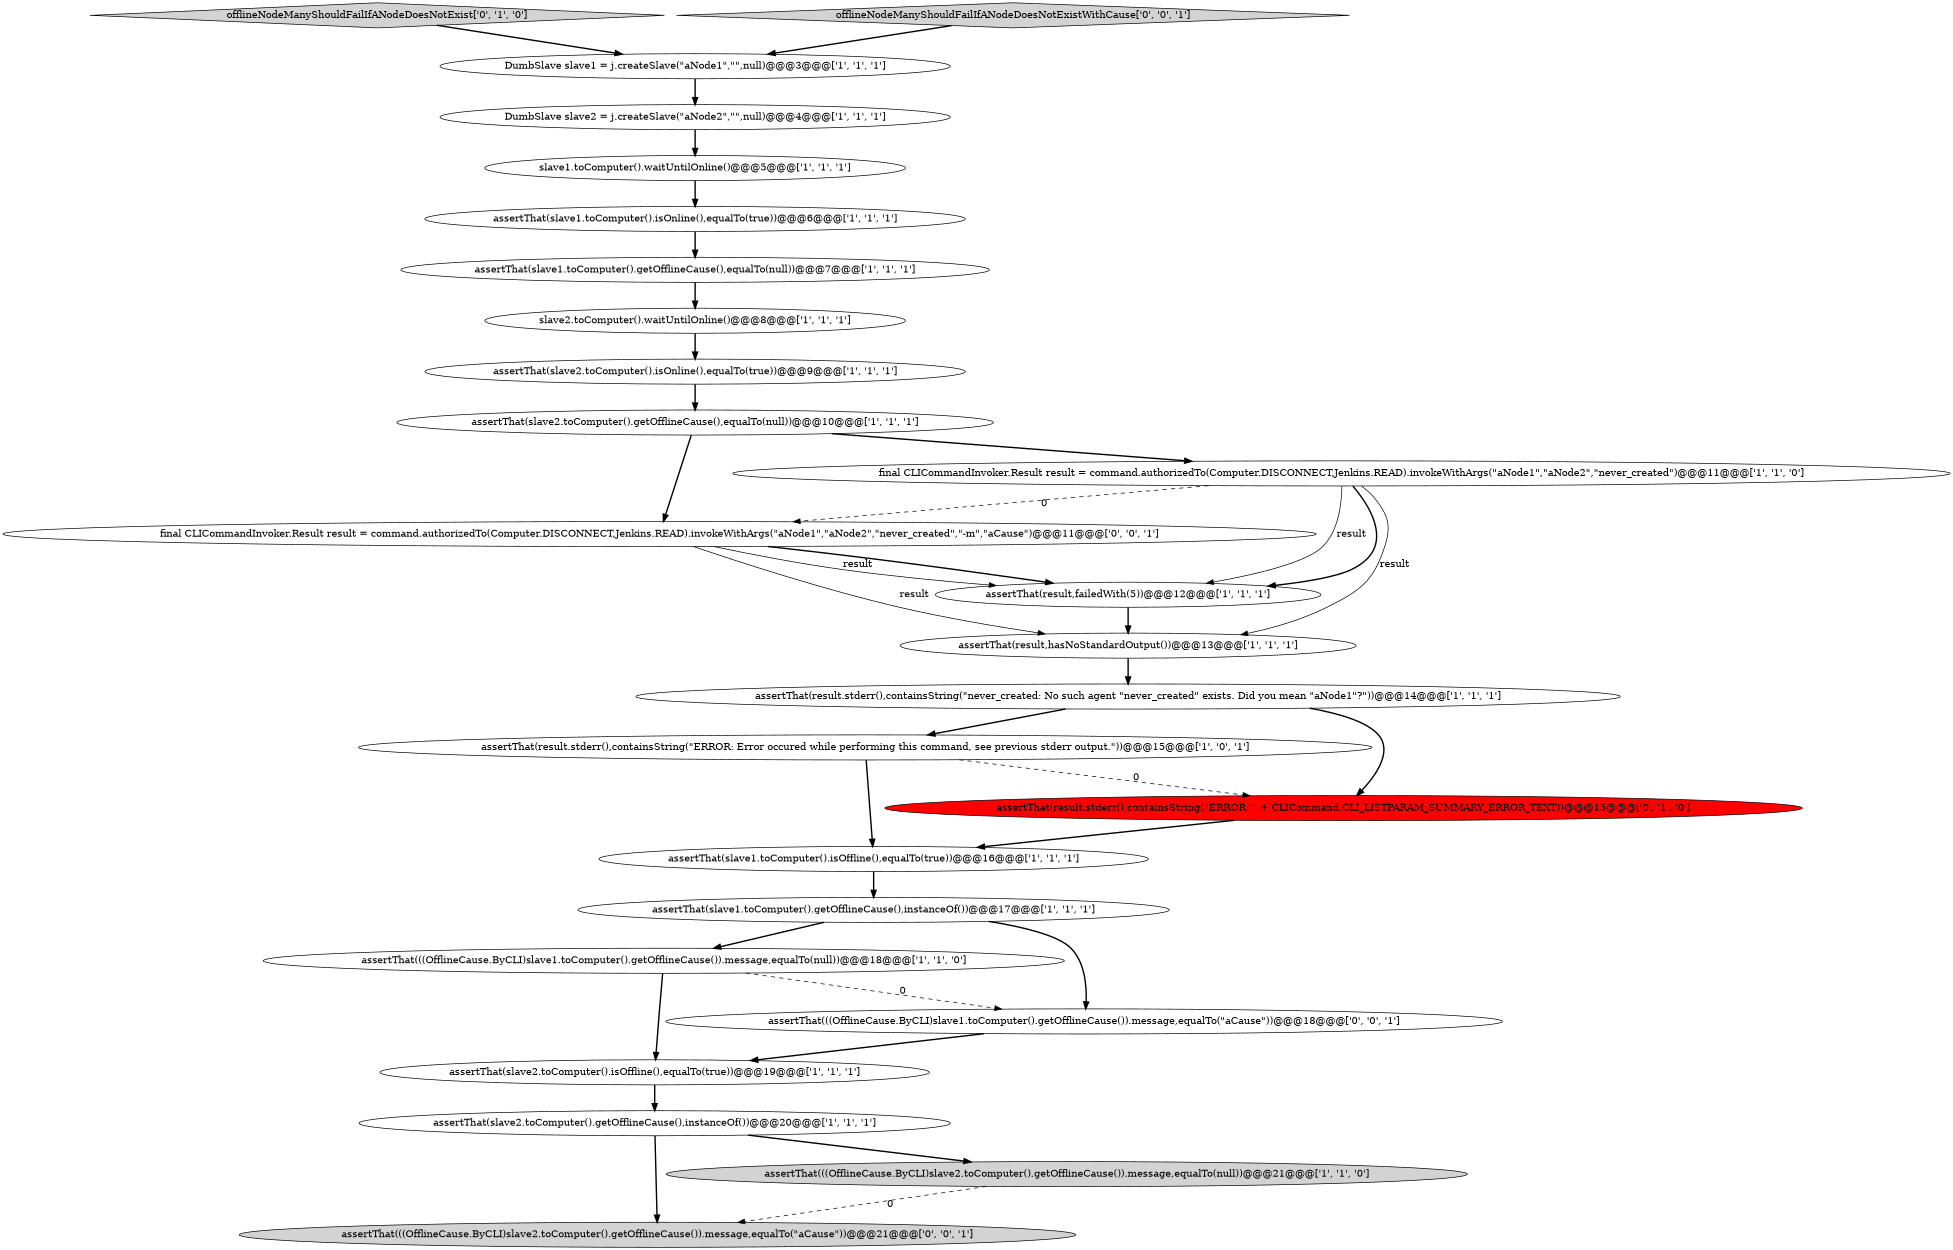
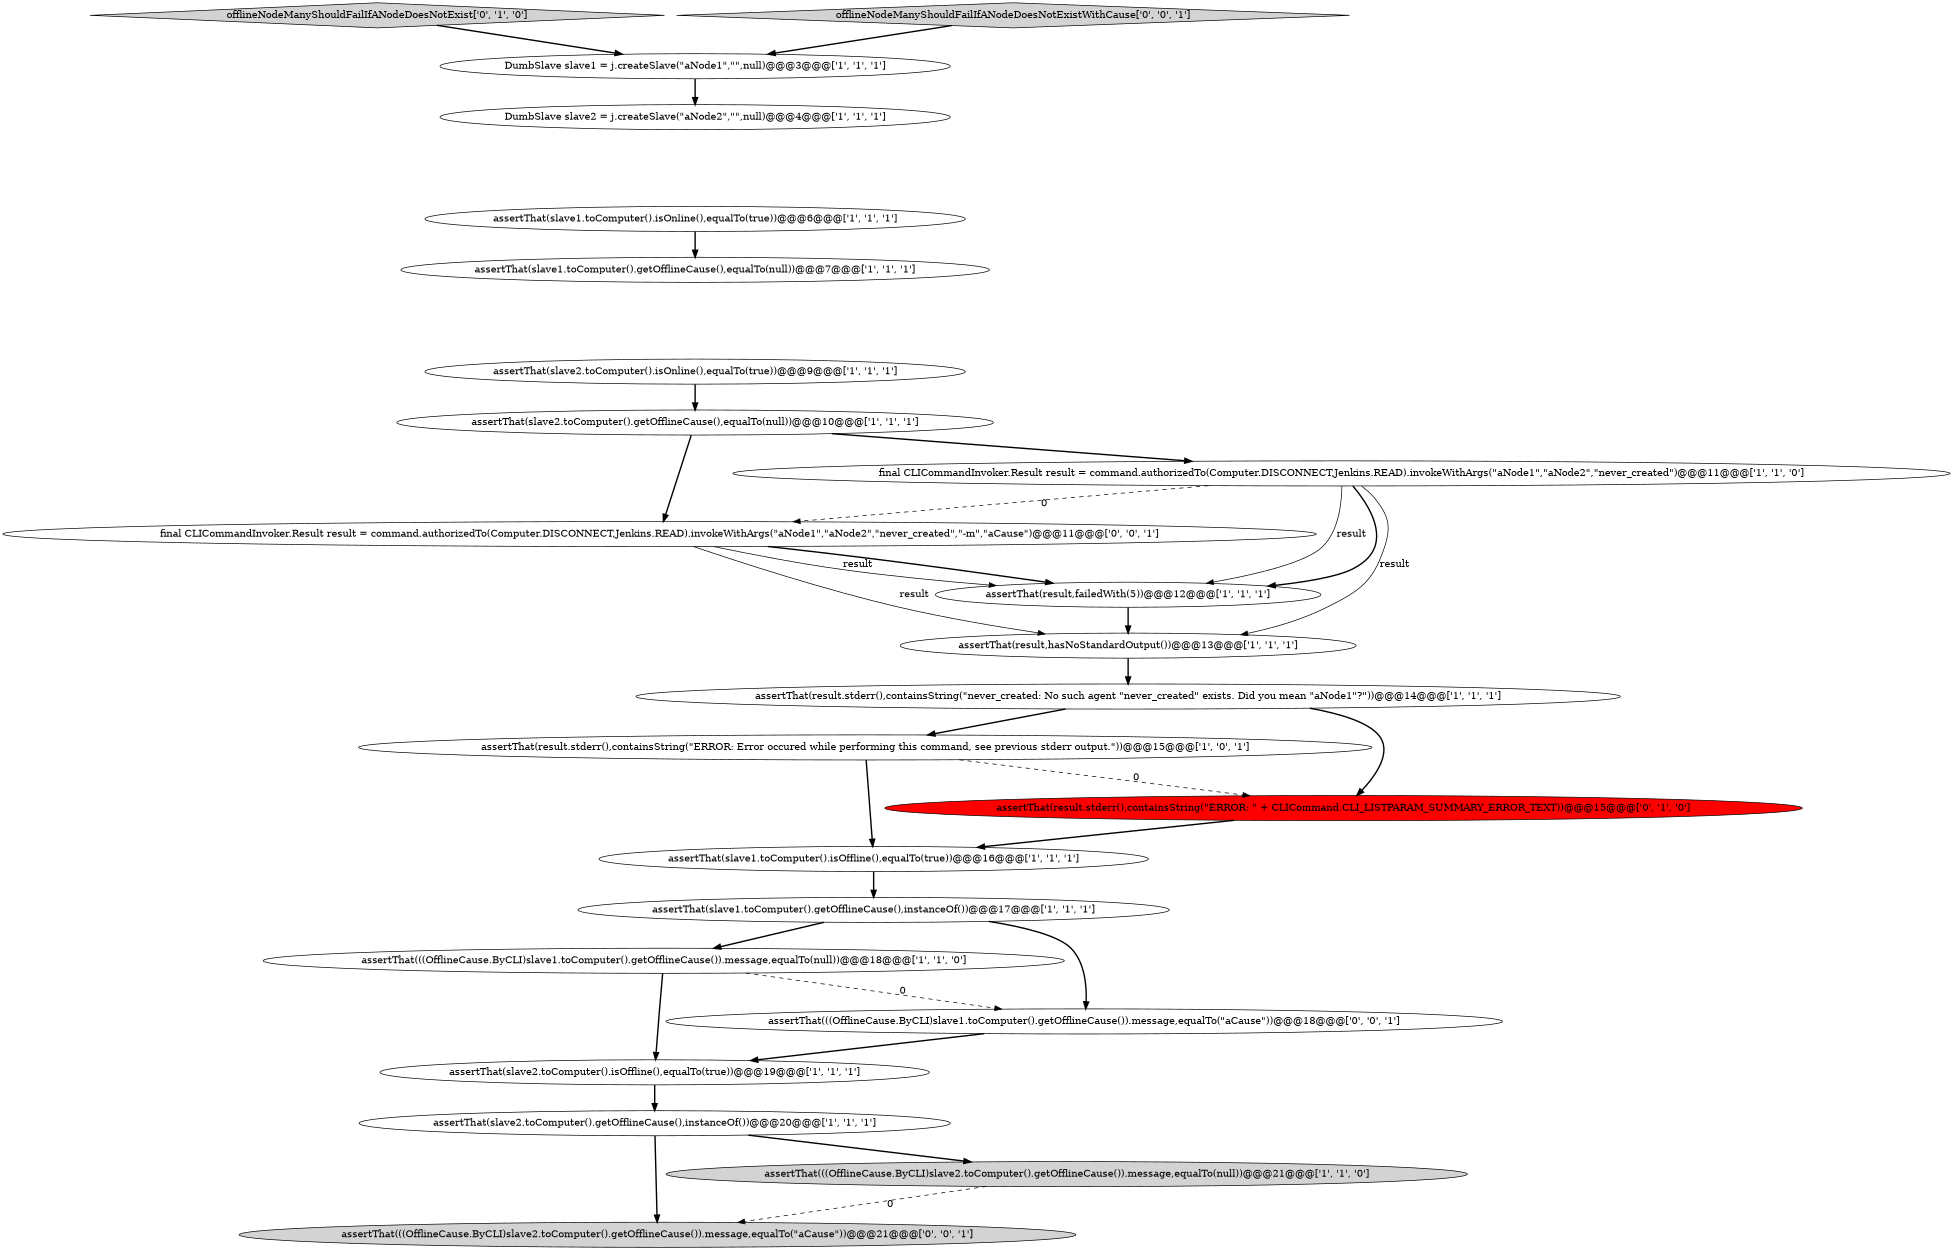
(695, 168) -> none
(695, 321) -> none
